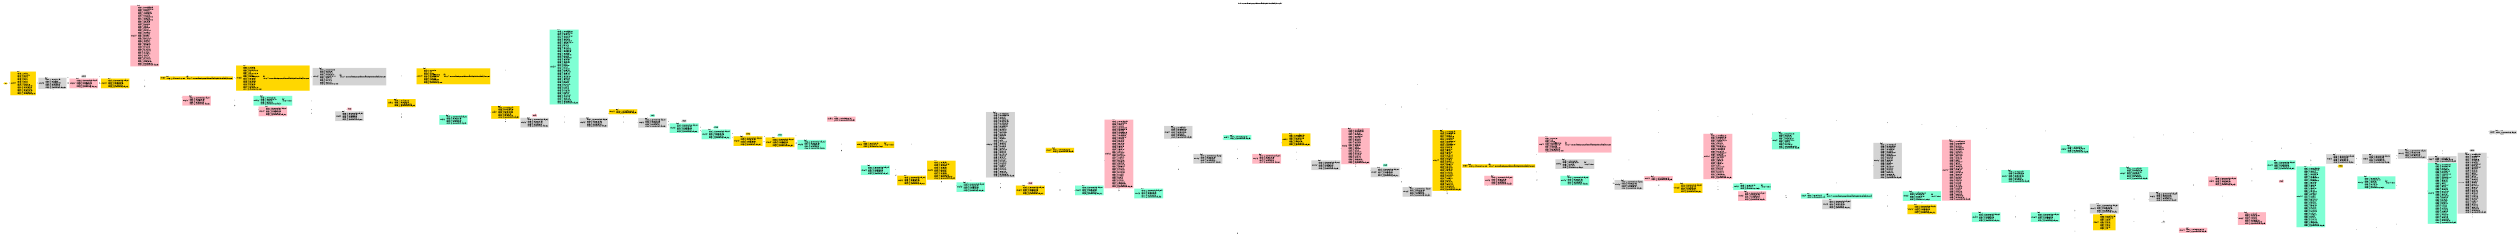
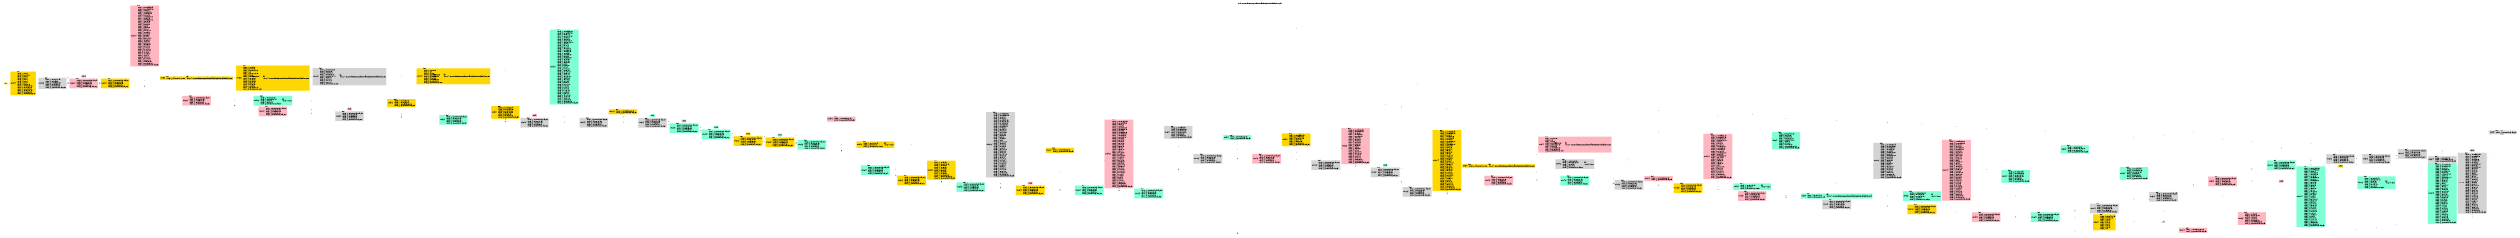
(1986, 217) -> (1986, 217)
